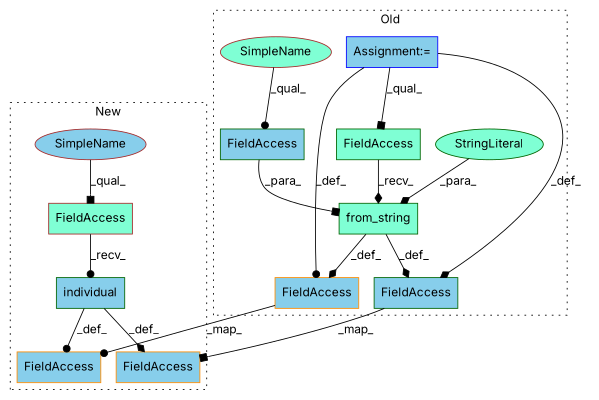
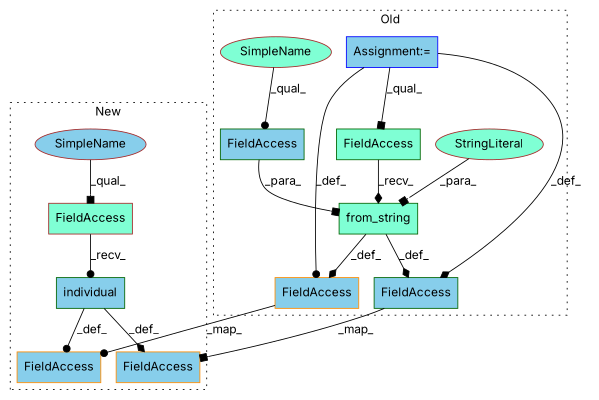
(489, 144) -> (489, 144)
(439, 178) -> (439, 178)
